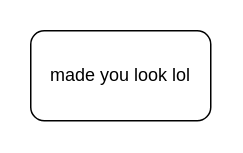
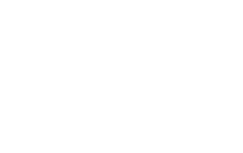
(121, 76) -> none
